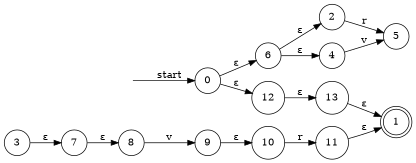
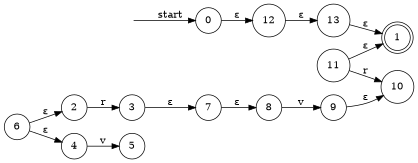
(361, 26) -> (100, 108)
(235, 70) -> none
(297, 143) -> (362, 75)
